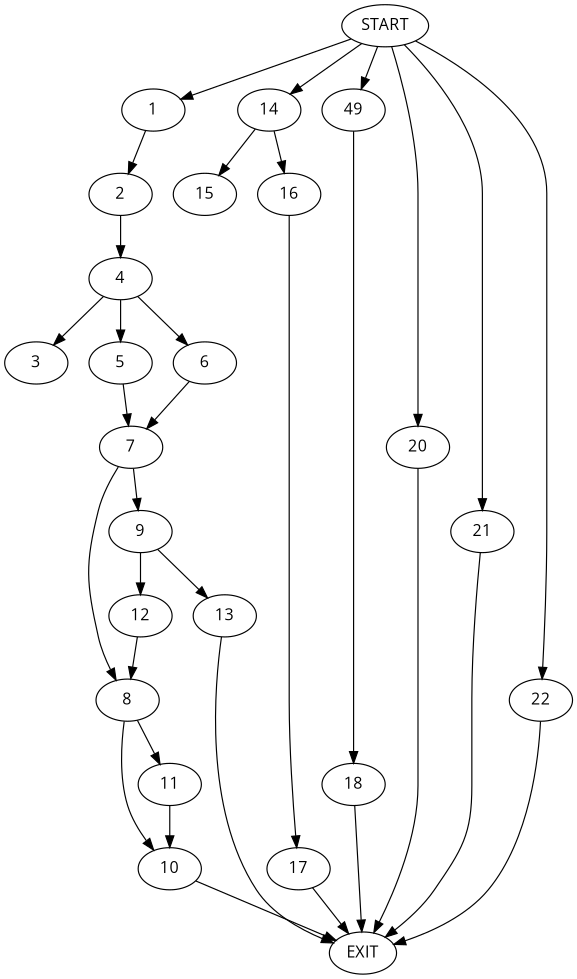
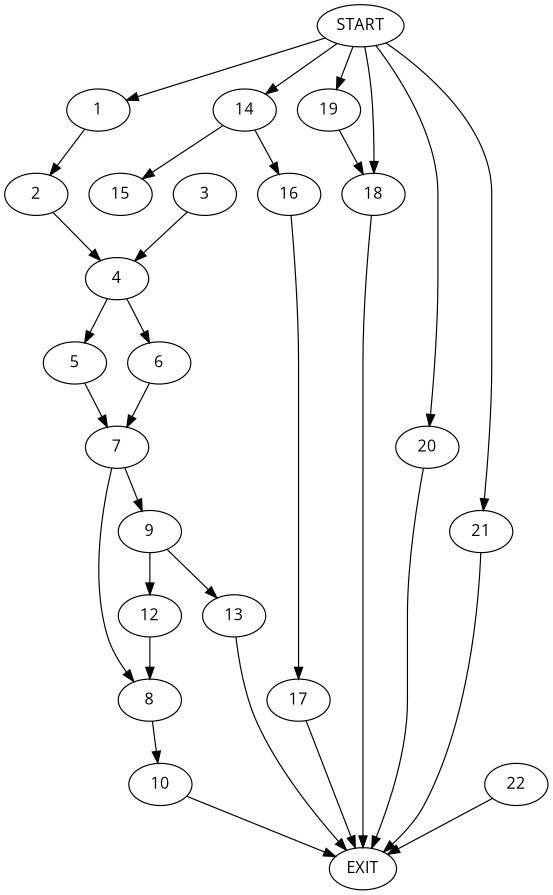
(354, 110) -> (329, 110)
(83, 317) -> (165, 232)
(547, 325) -> (372, 104)
(170, 784) -> none
